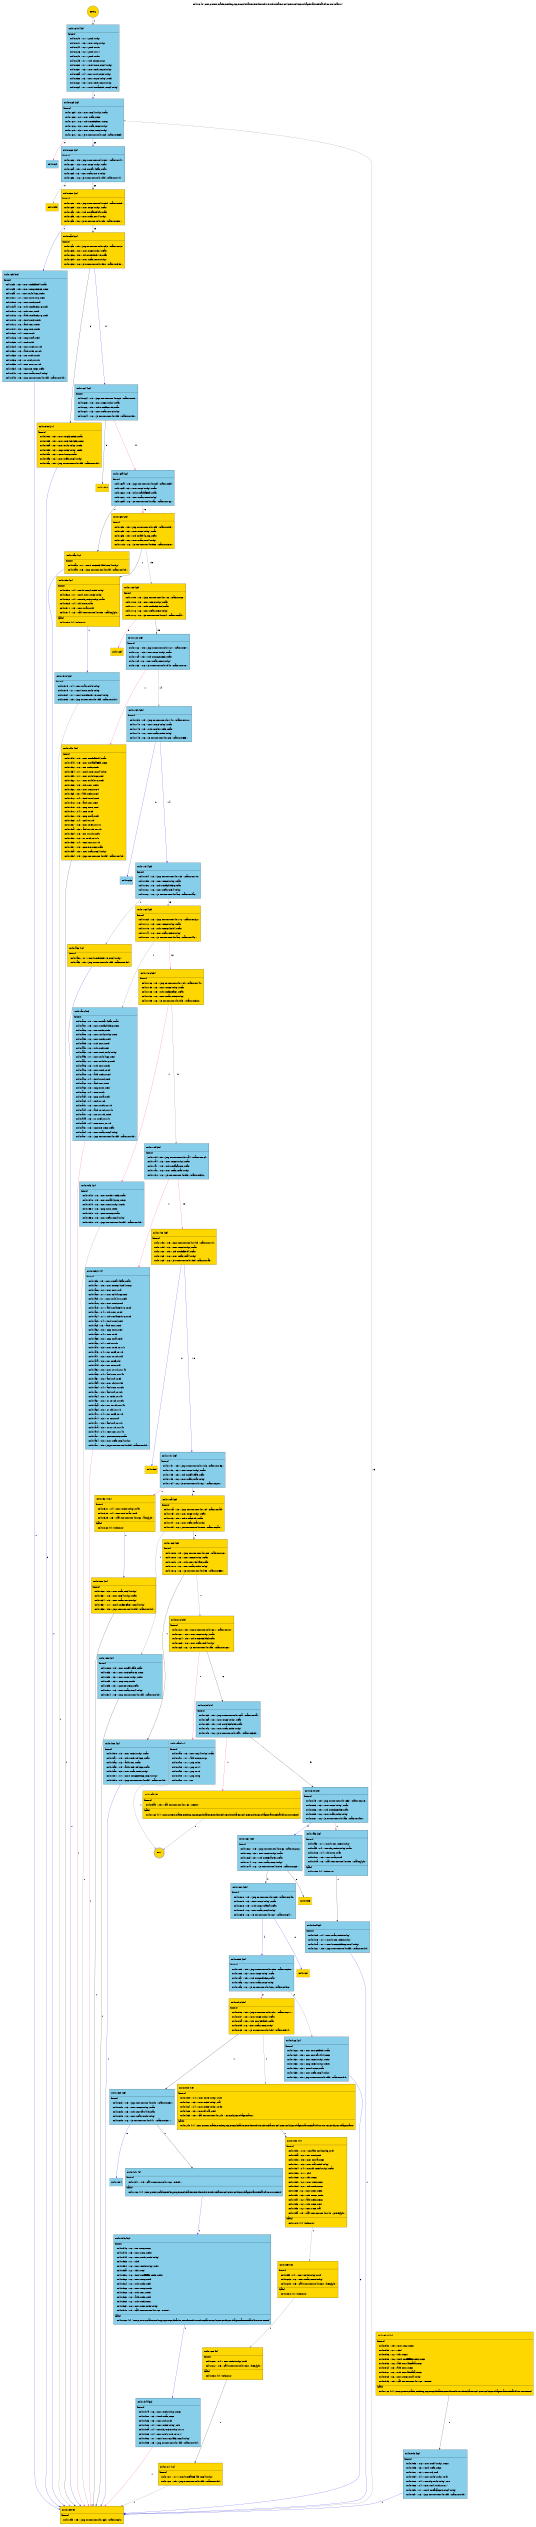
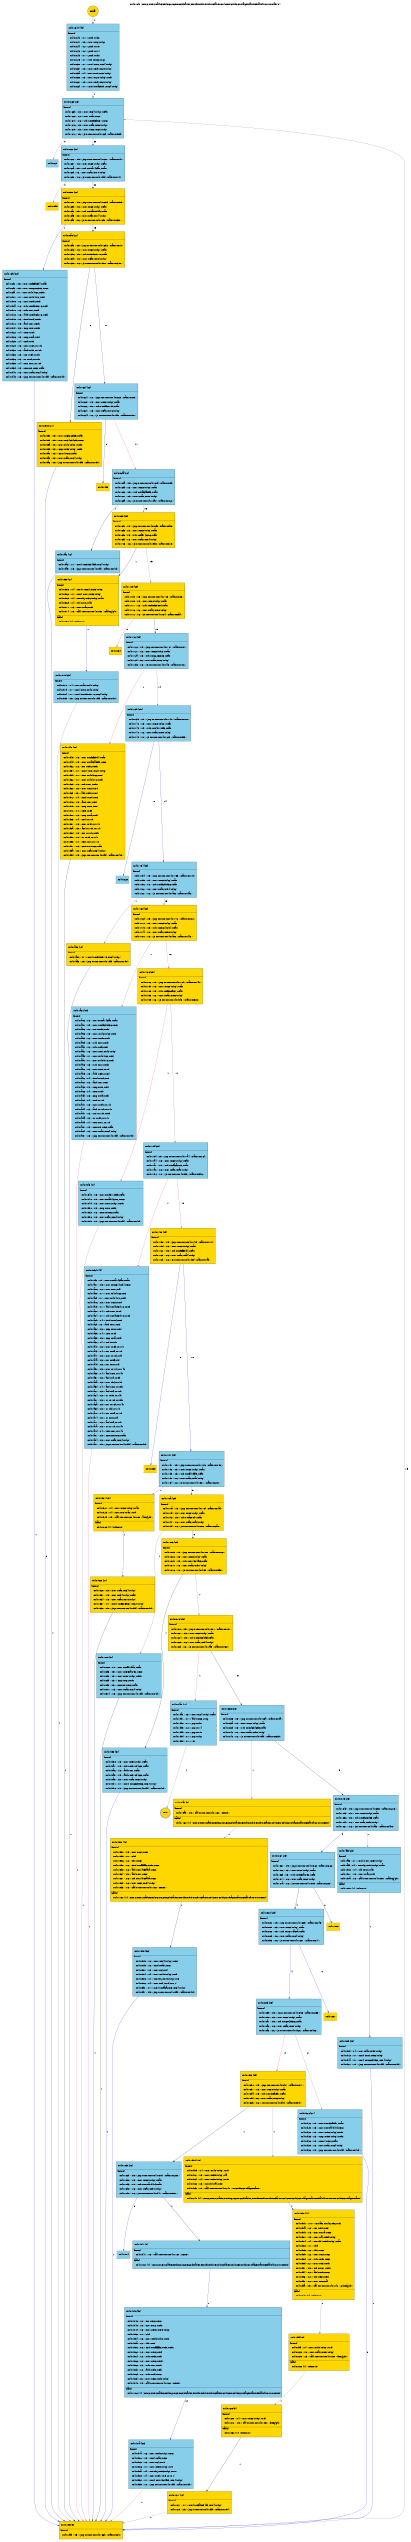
(93, 12) -> (93, 11)
(97, 563) -> (88, 562)
(184, 1834) -> (231, 1832)
(185, 2328) -> (186, 2401)
